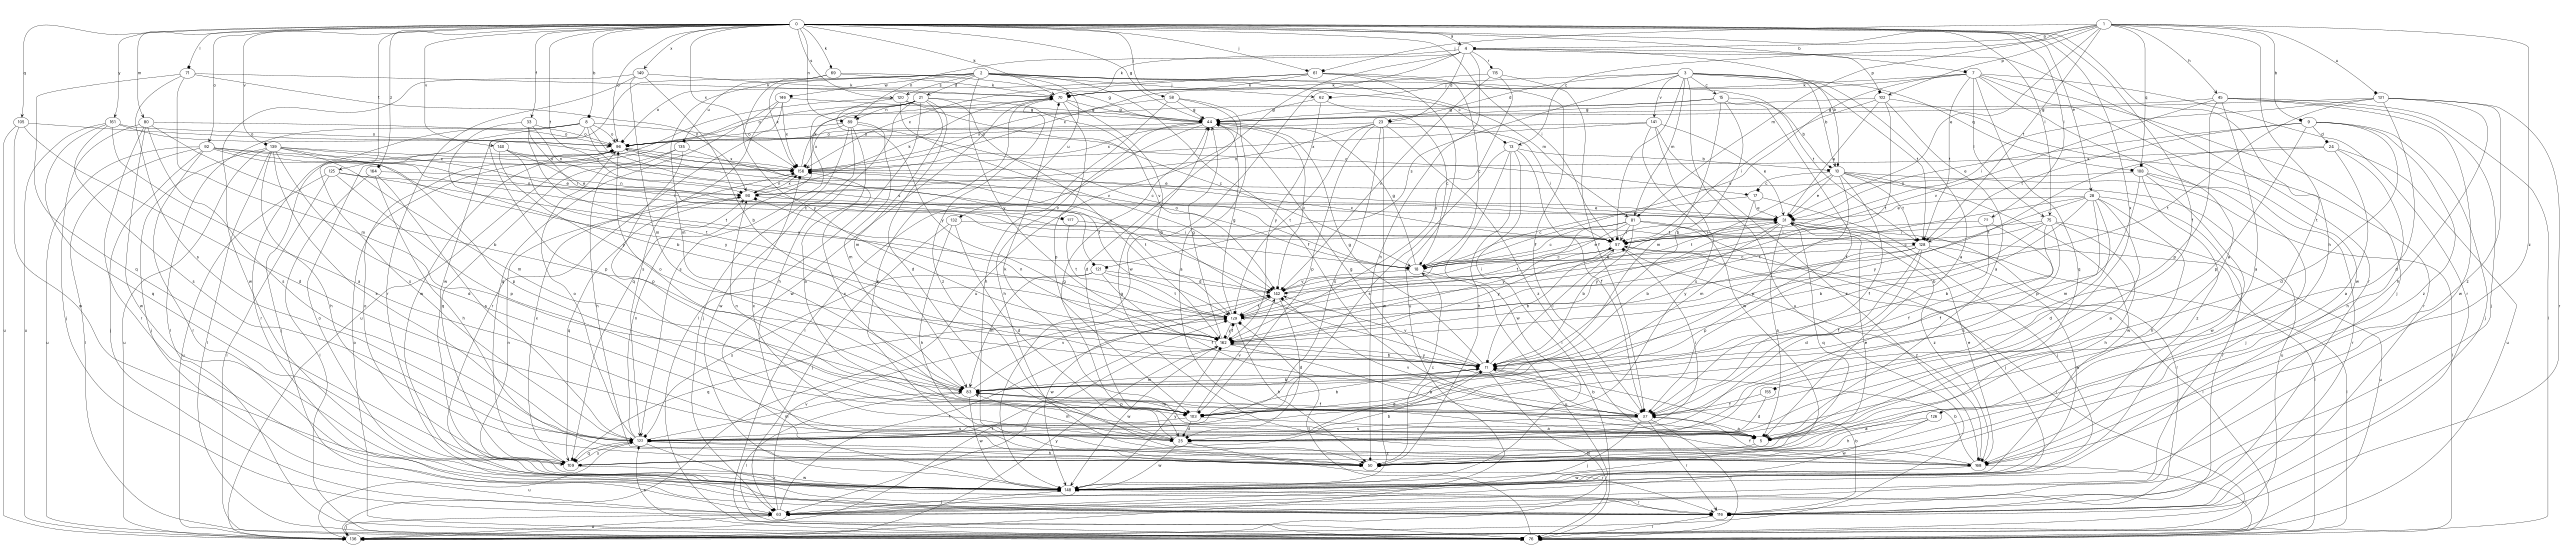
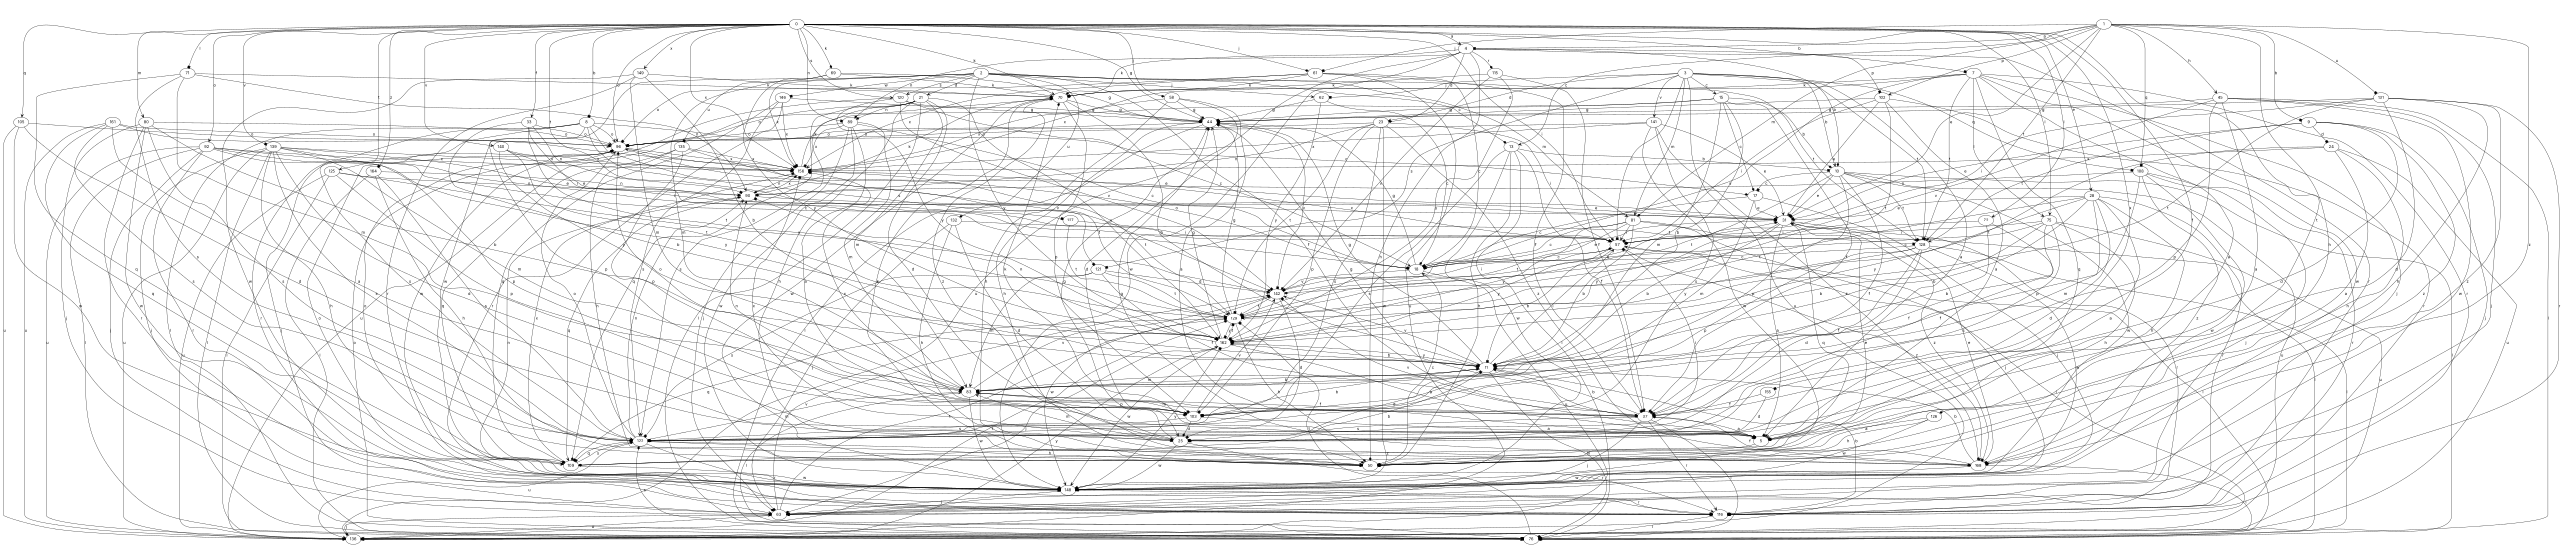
(417, 26) -> none
(1121, 141) -> none
none -> (1738, 145)
(1018, 155) -> (738, 158)
(1713, 230) -> none
(1801, 363) -> none
